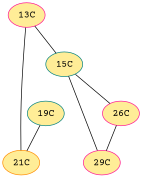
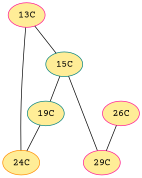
(93, 89) -> (55, 89)
(21, 163) -> (21, 163)
